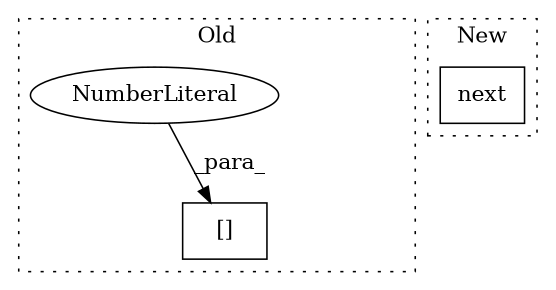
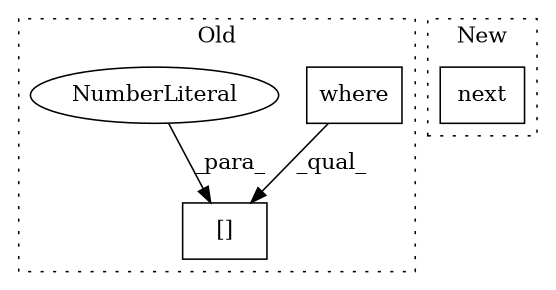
none -> (354, 95)
